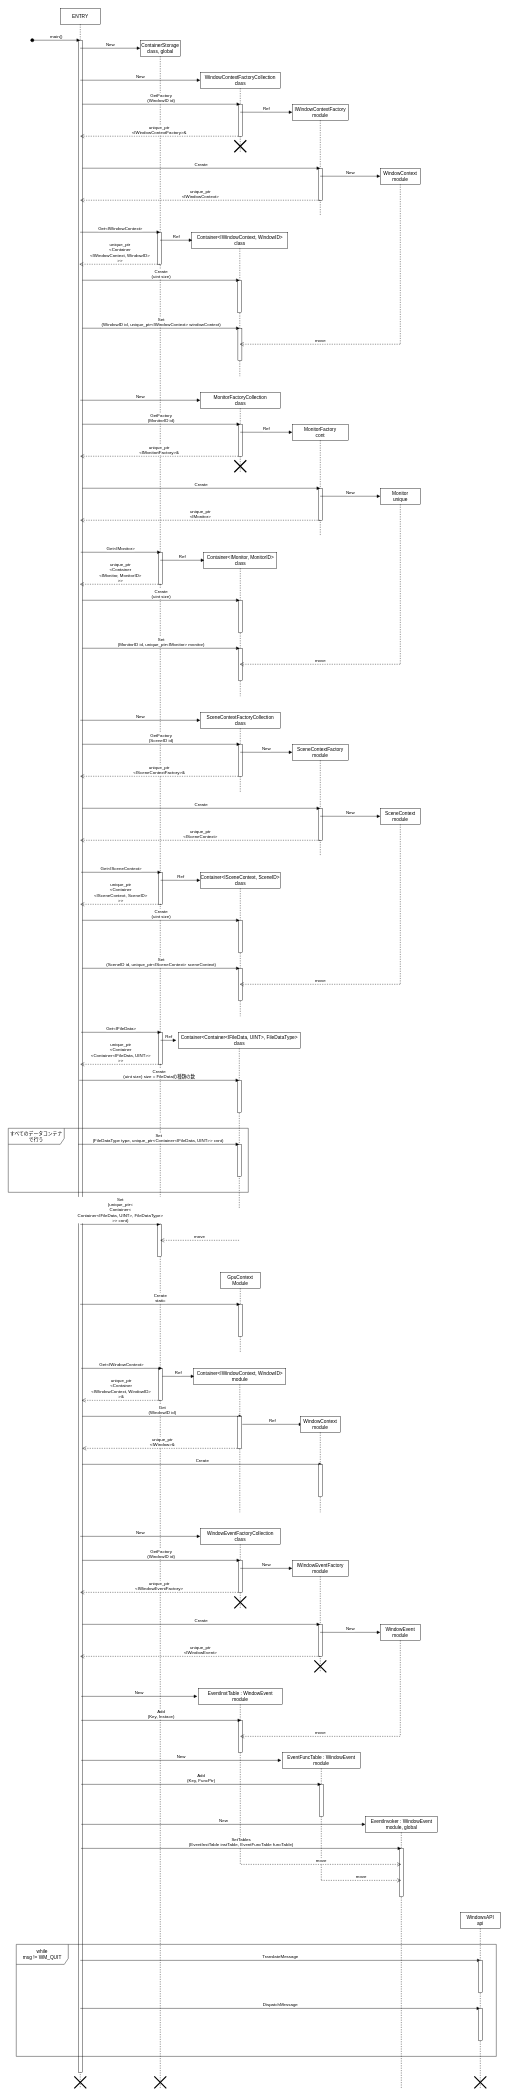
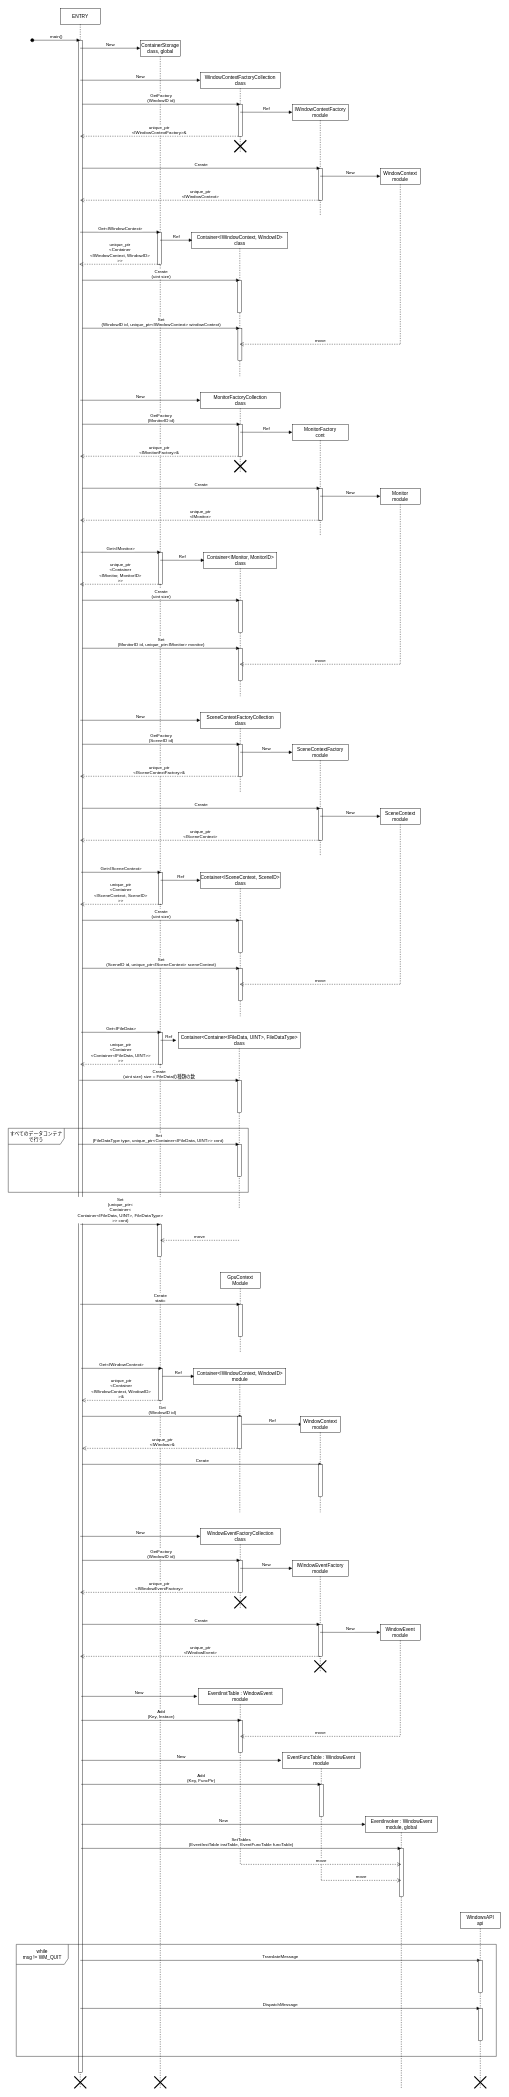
(400, 496) -> (400, 496)
